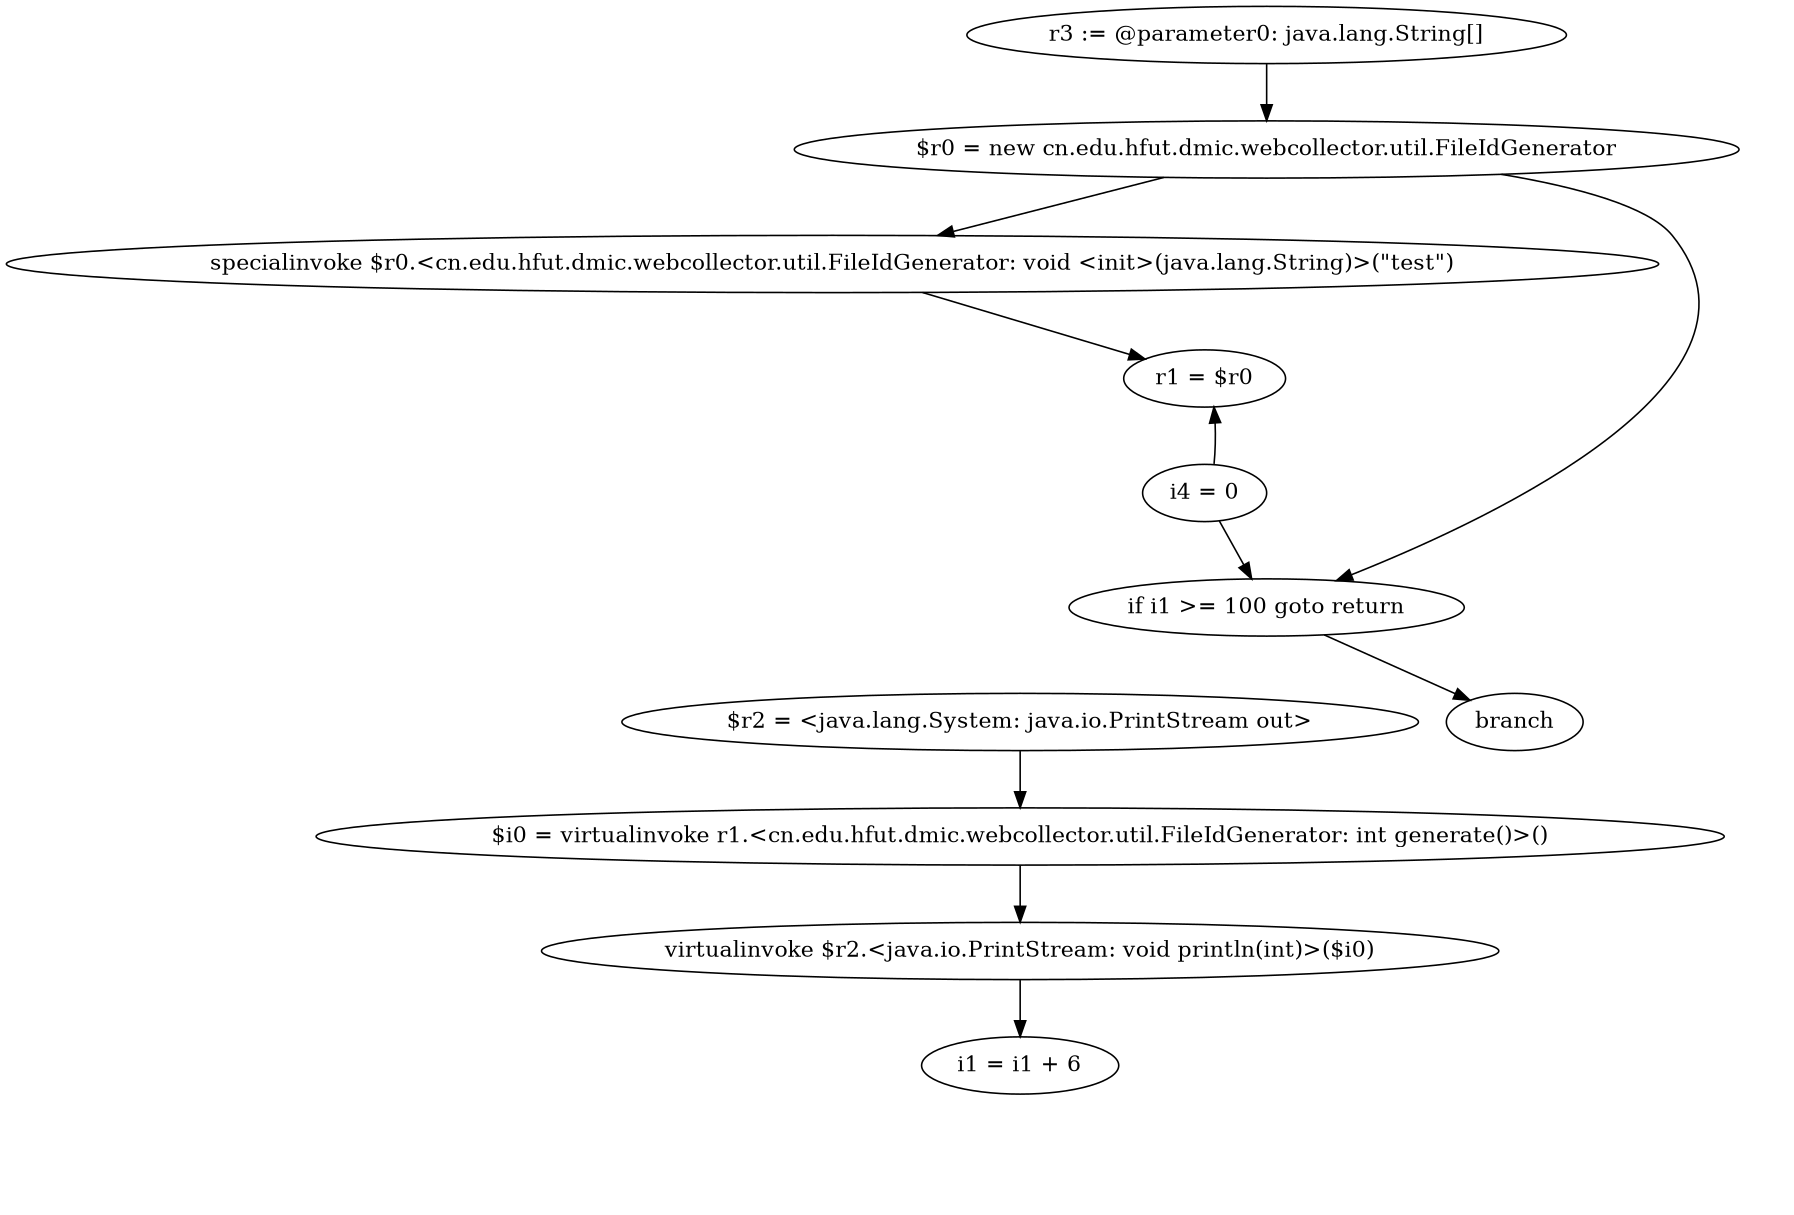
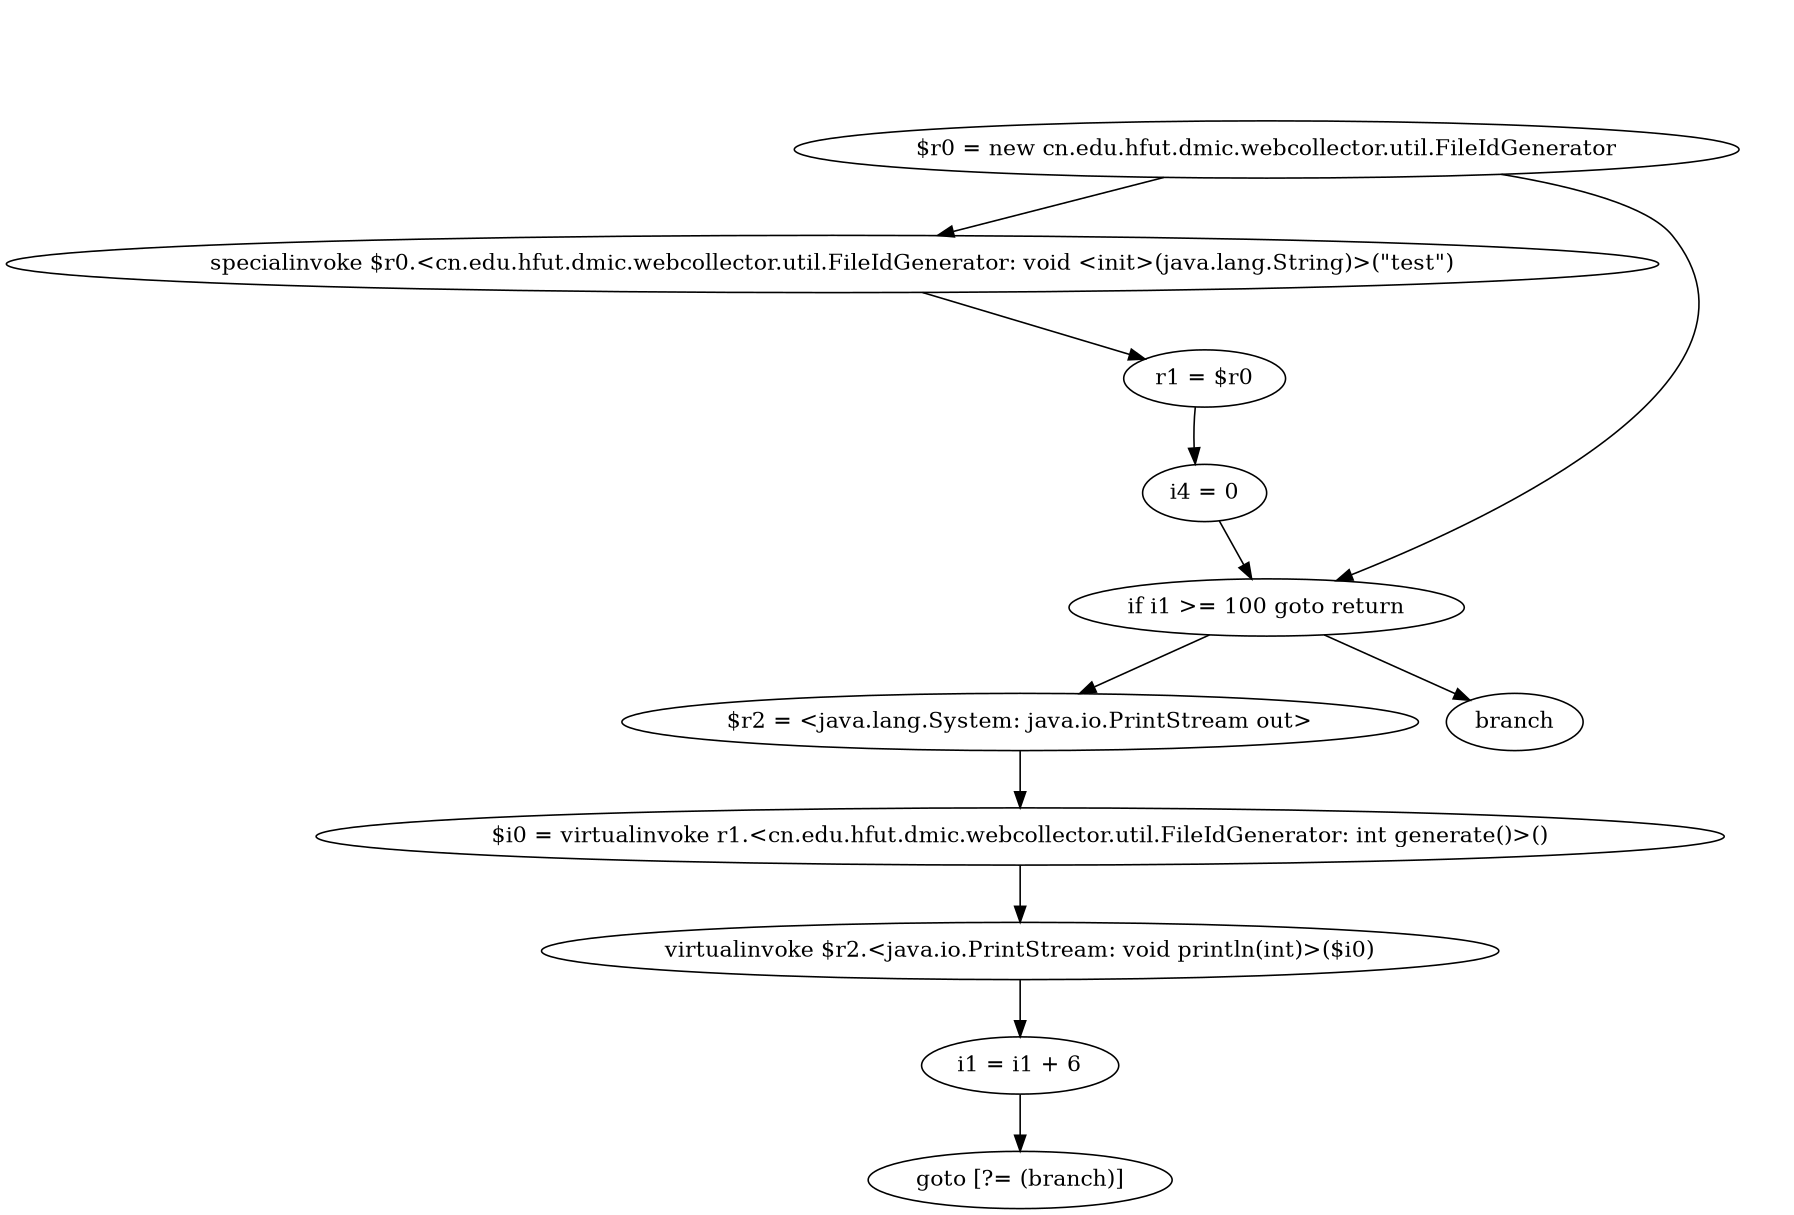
(1267, 35) -> none
(1215, 443) -> (1194, 427)
none -> (1152, 661)
none -> (1020, 1180)
